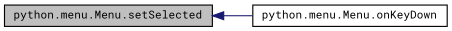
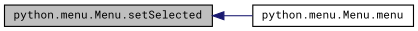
(350, 16) -> (333, 16)
